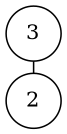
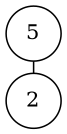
(34, 34) -> (34, 34)
